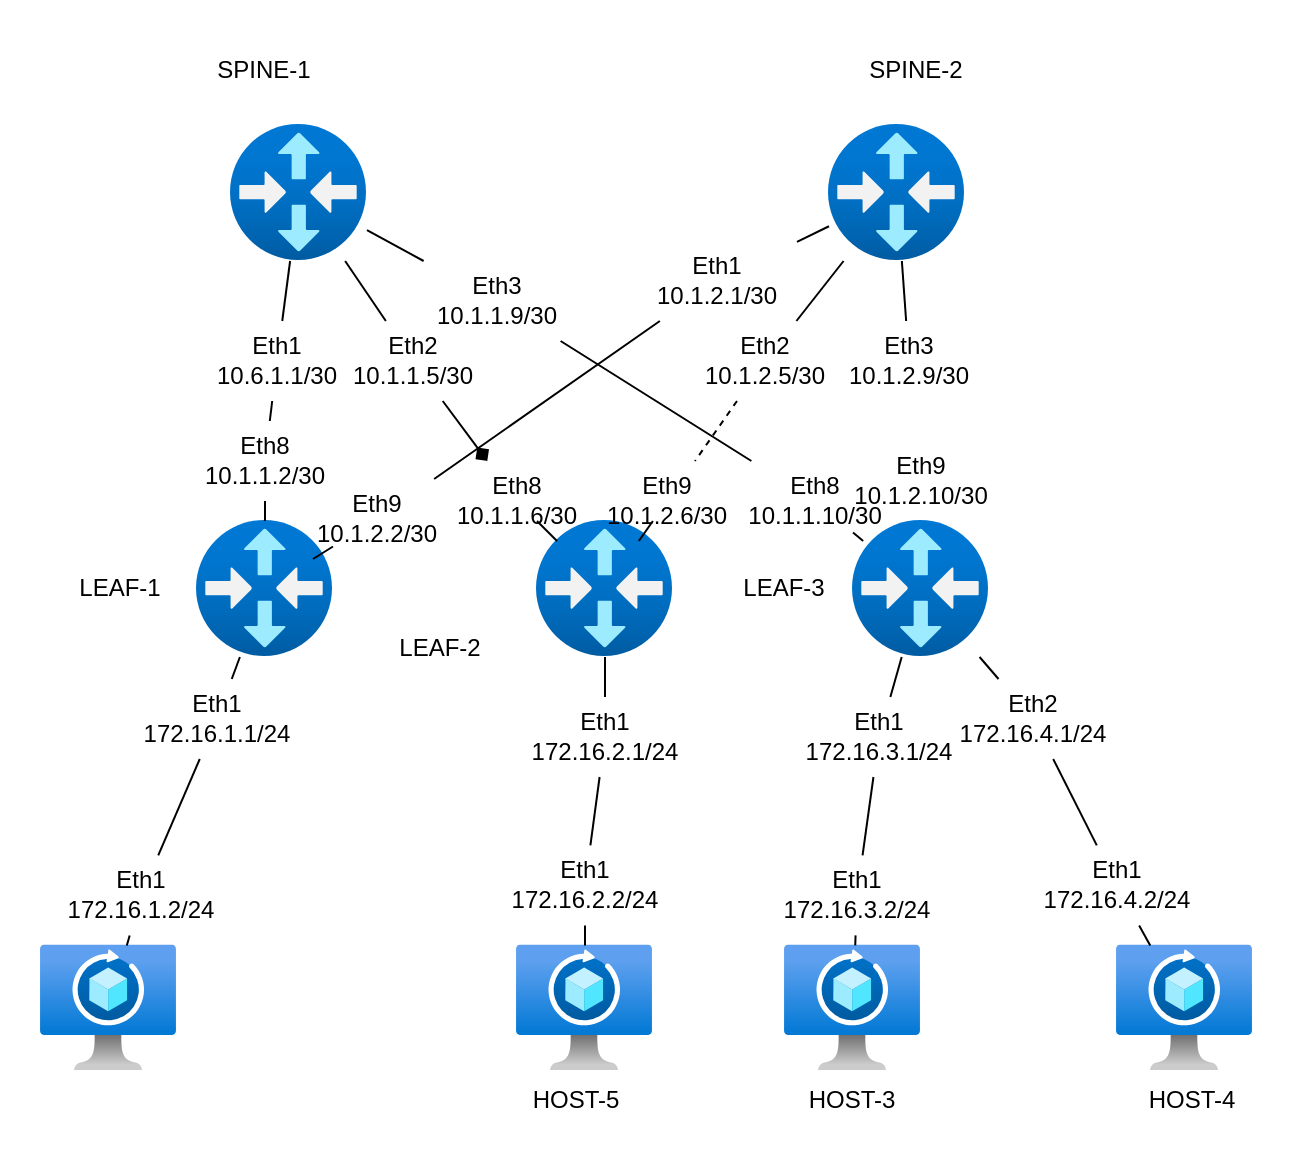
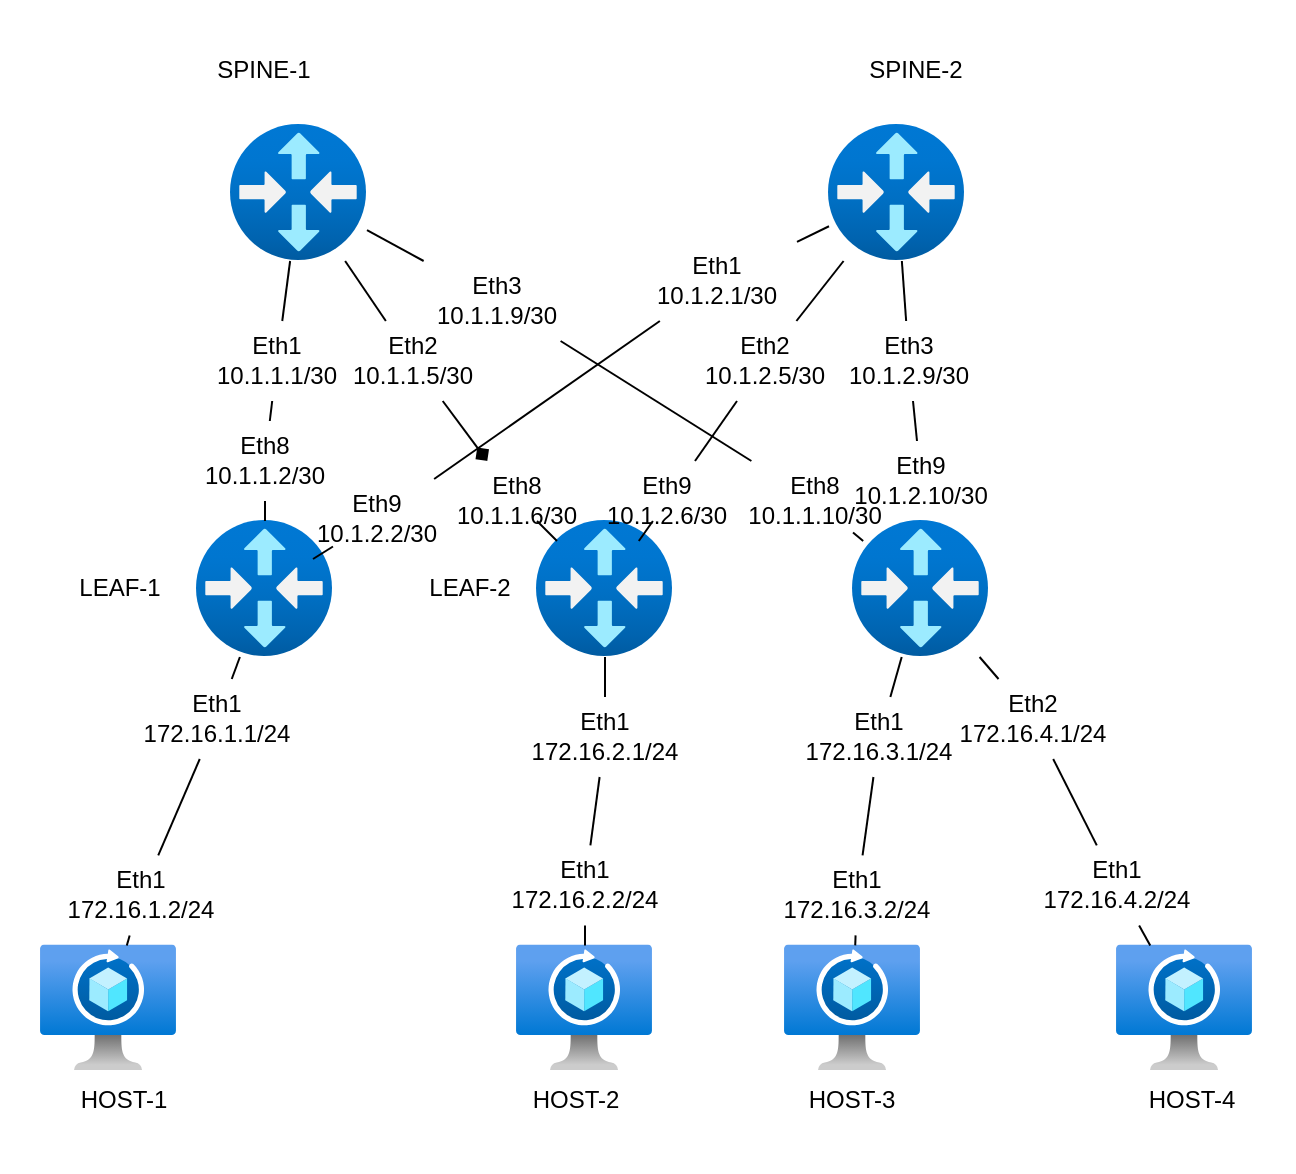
(278, 361) -> (278, 361)
(725, 418) -> (725, 418)
none -> (915, 421)
(785, 589) -> none
(441, 649) -> (471, 589)
none -> (125, 1101)
(577, 1101) -> (577, 1101)
